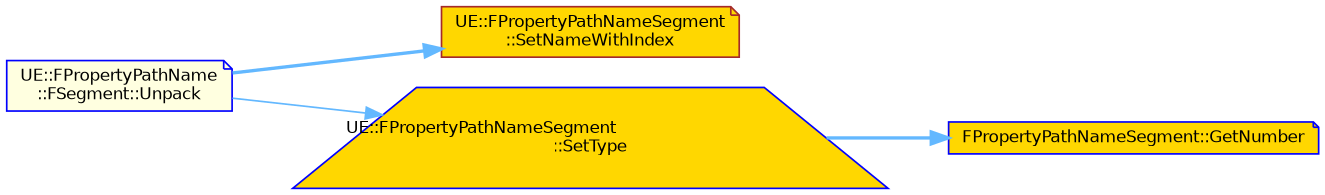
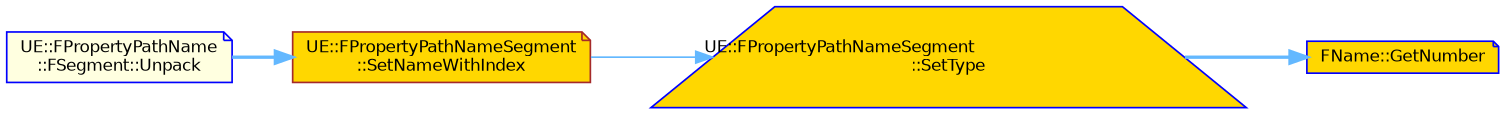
(299, 106) -> (643, 57)
(1134, 138) -> (1403, 57)
